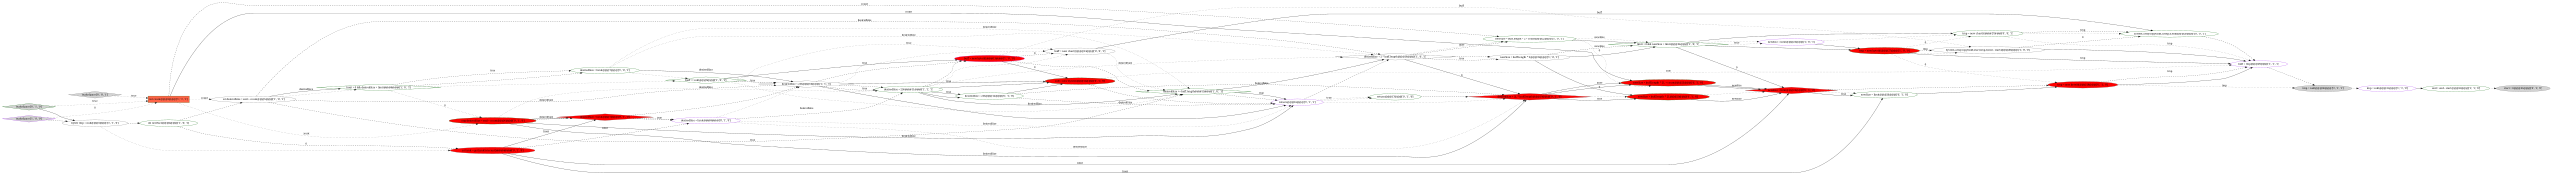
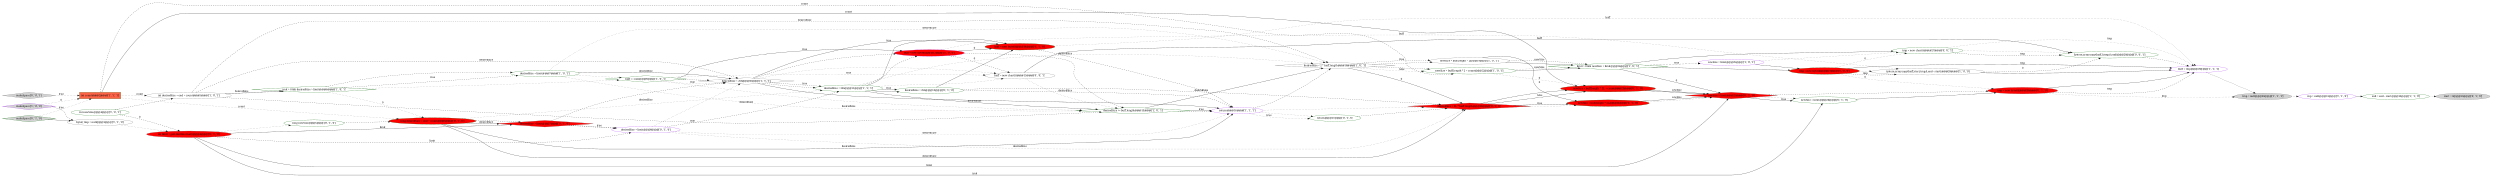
(133, 123) -> none
none -> (314, 123)
